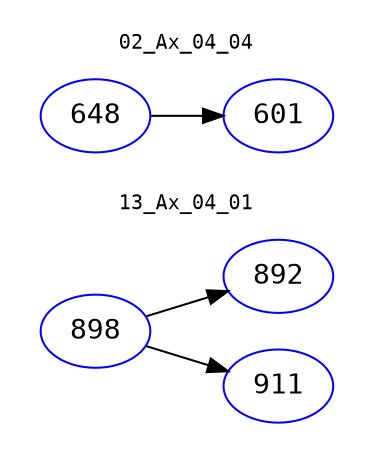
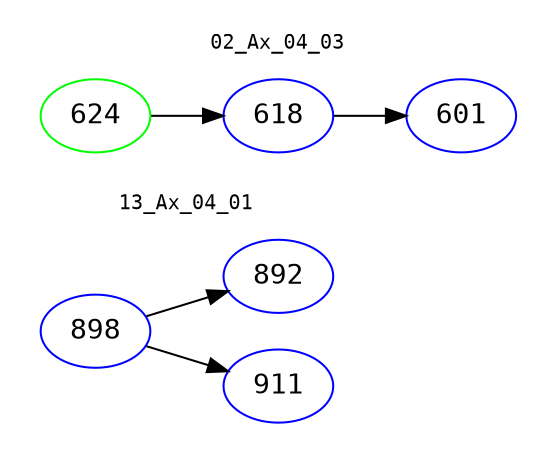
(187, 44) -> (278, 44)
none -> (96, 116)
(96, 116) -> (278, 116)
